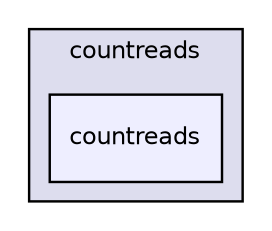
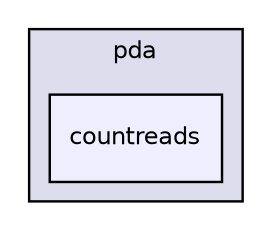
(136, 52) -> (136, 52)
